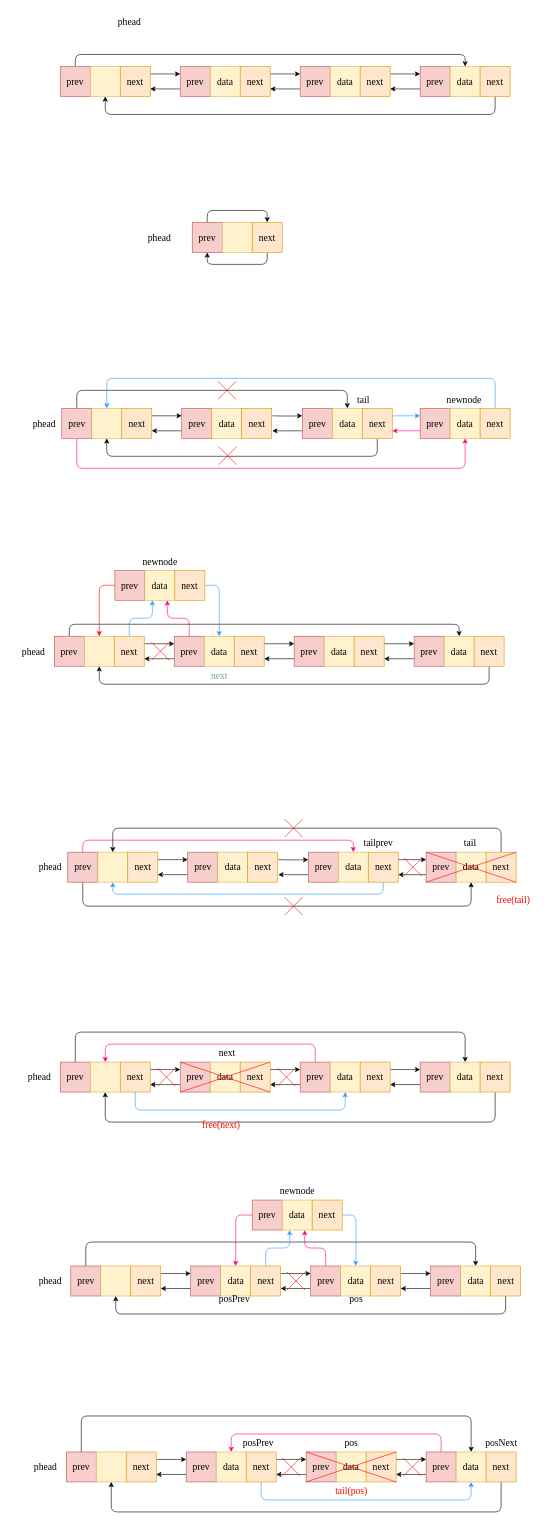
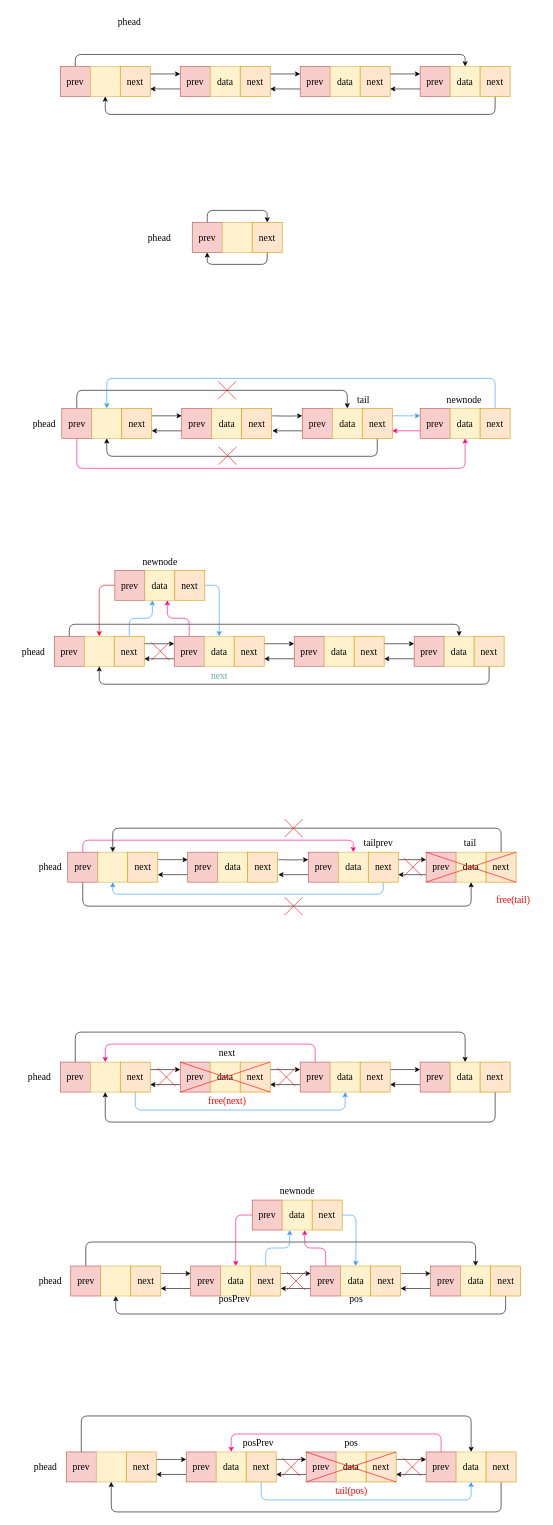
(221, 1125) -> (227, 1101)
(501, 1443) -> none
